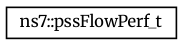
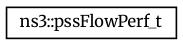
(91, 23) -> (91, 23)
